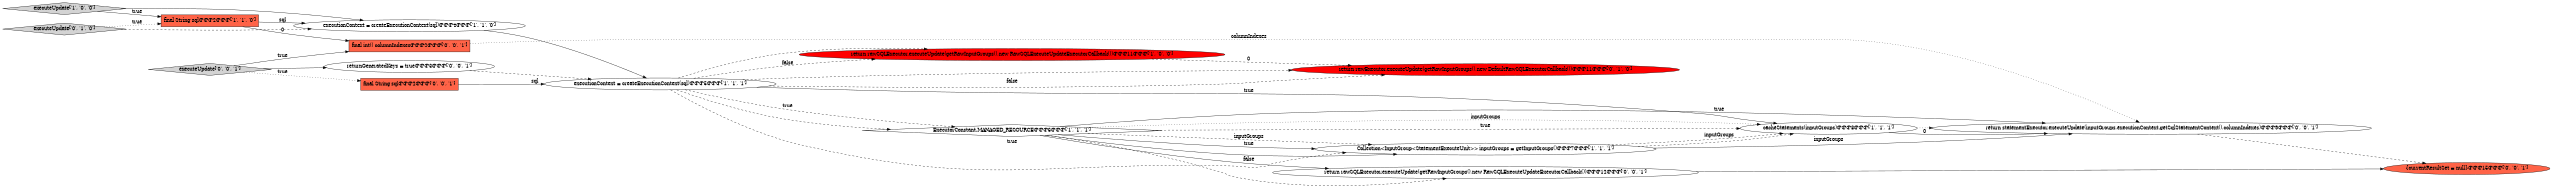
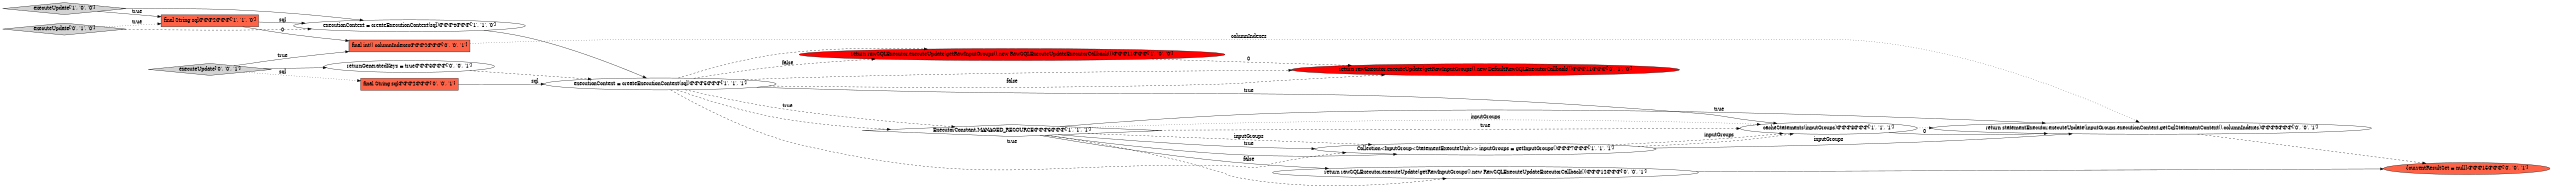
(283, 72) -> (283, 72)
